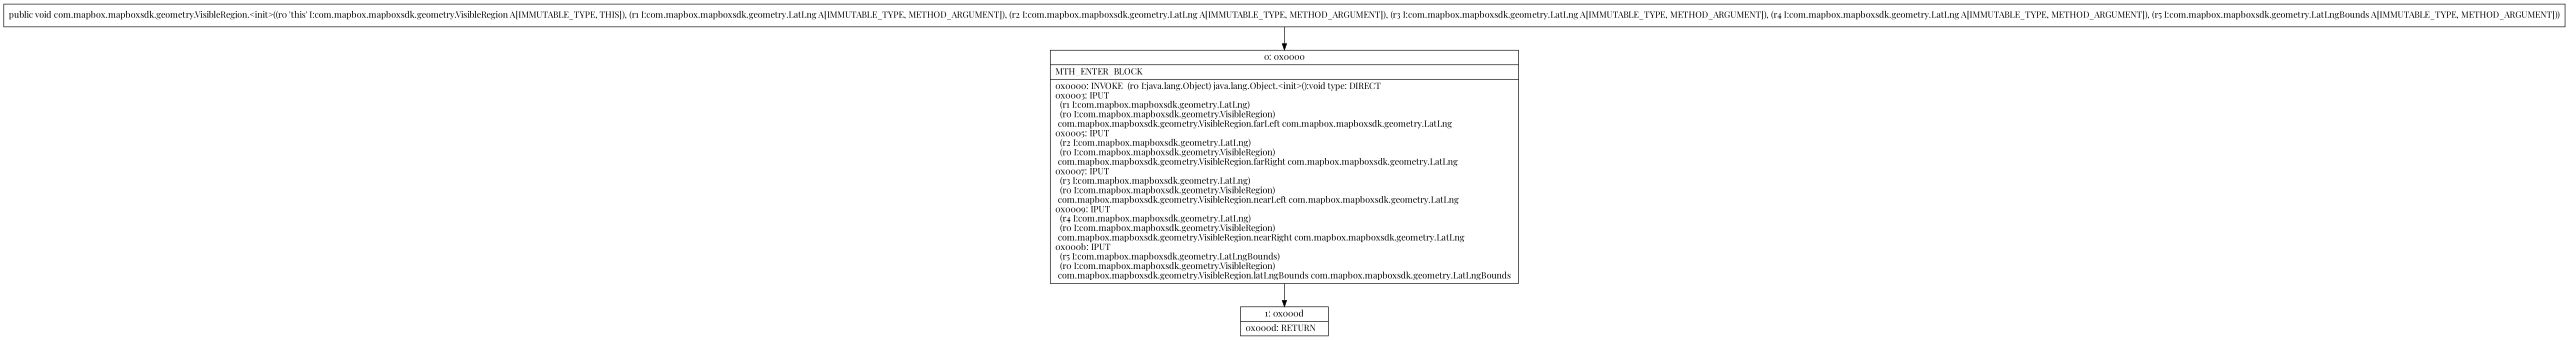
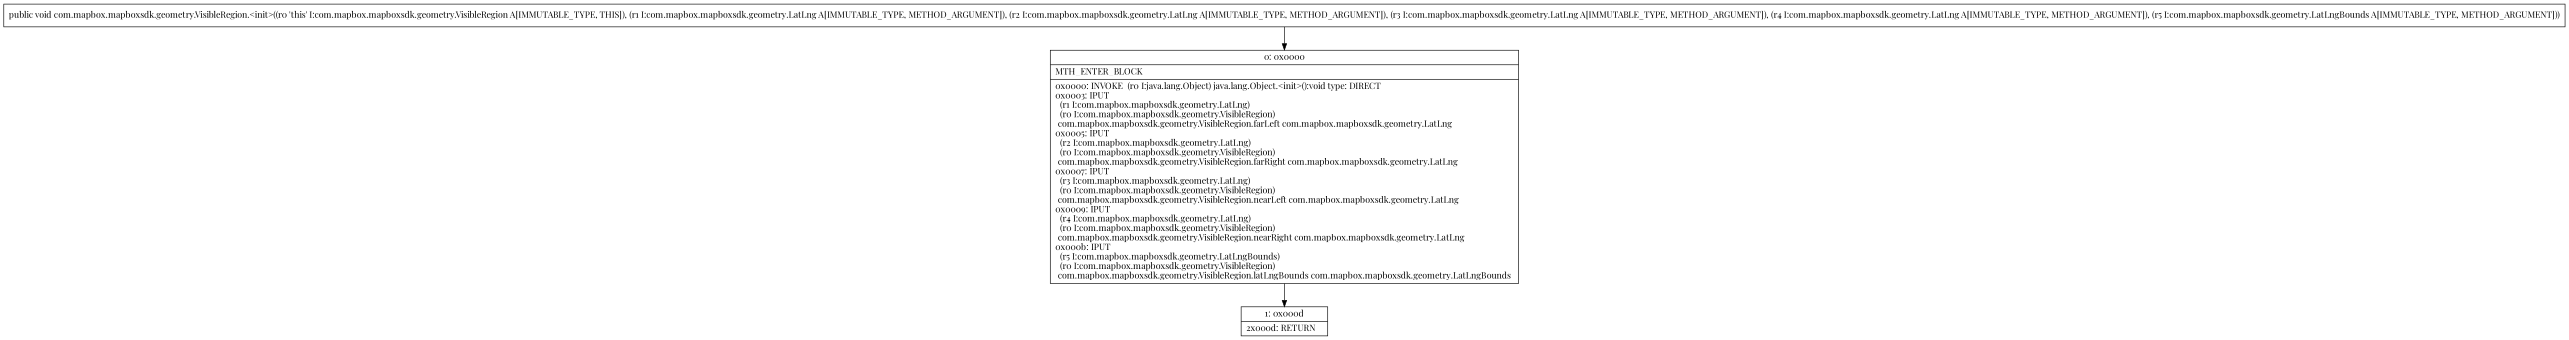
(1284, 328) -> (1284, 328)
